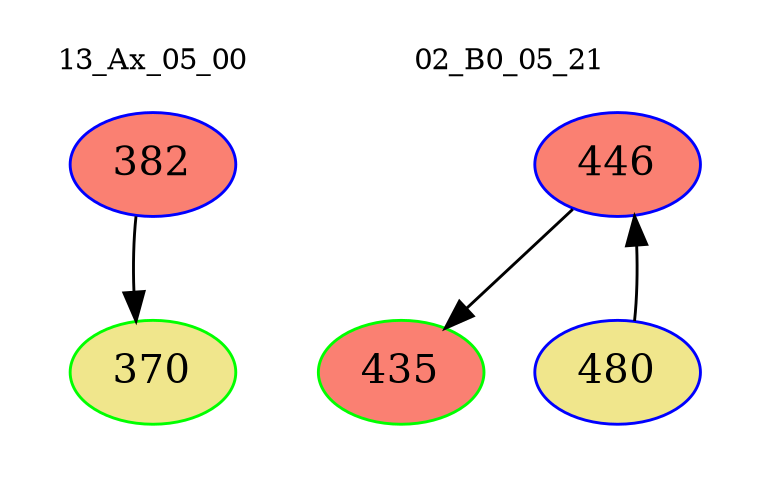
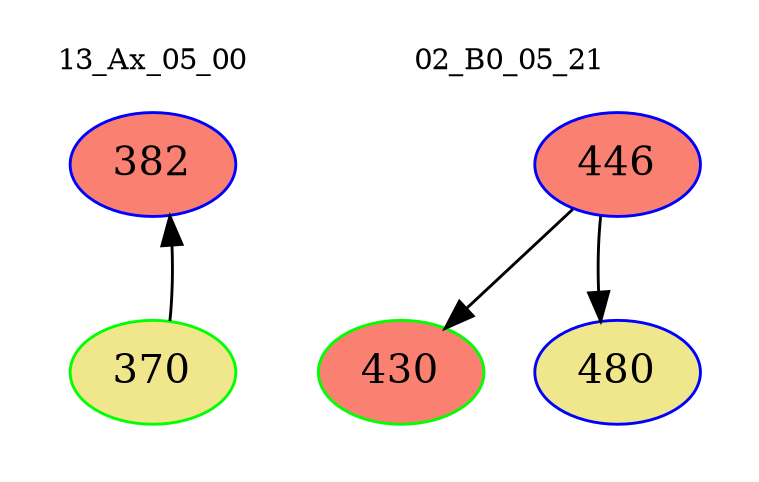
(134, 254) -> (172, 283)
(637, 283) -> (598, 254)
(401, 372) -> (401, 372)
